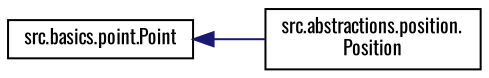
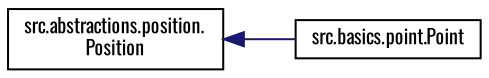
(240, 39) -> (270, 39)
